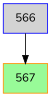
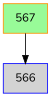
(25, 44) -> (25, 44)
